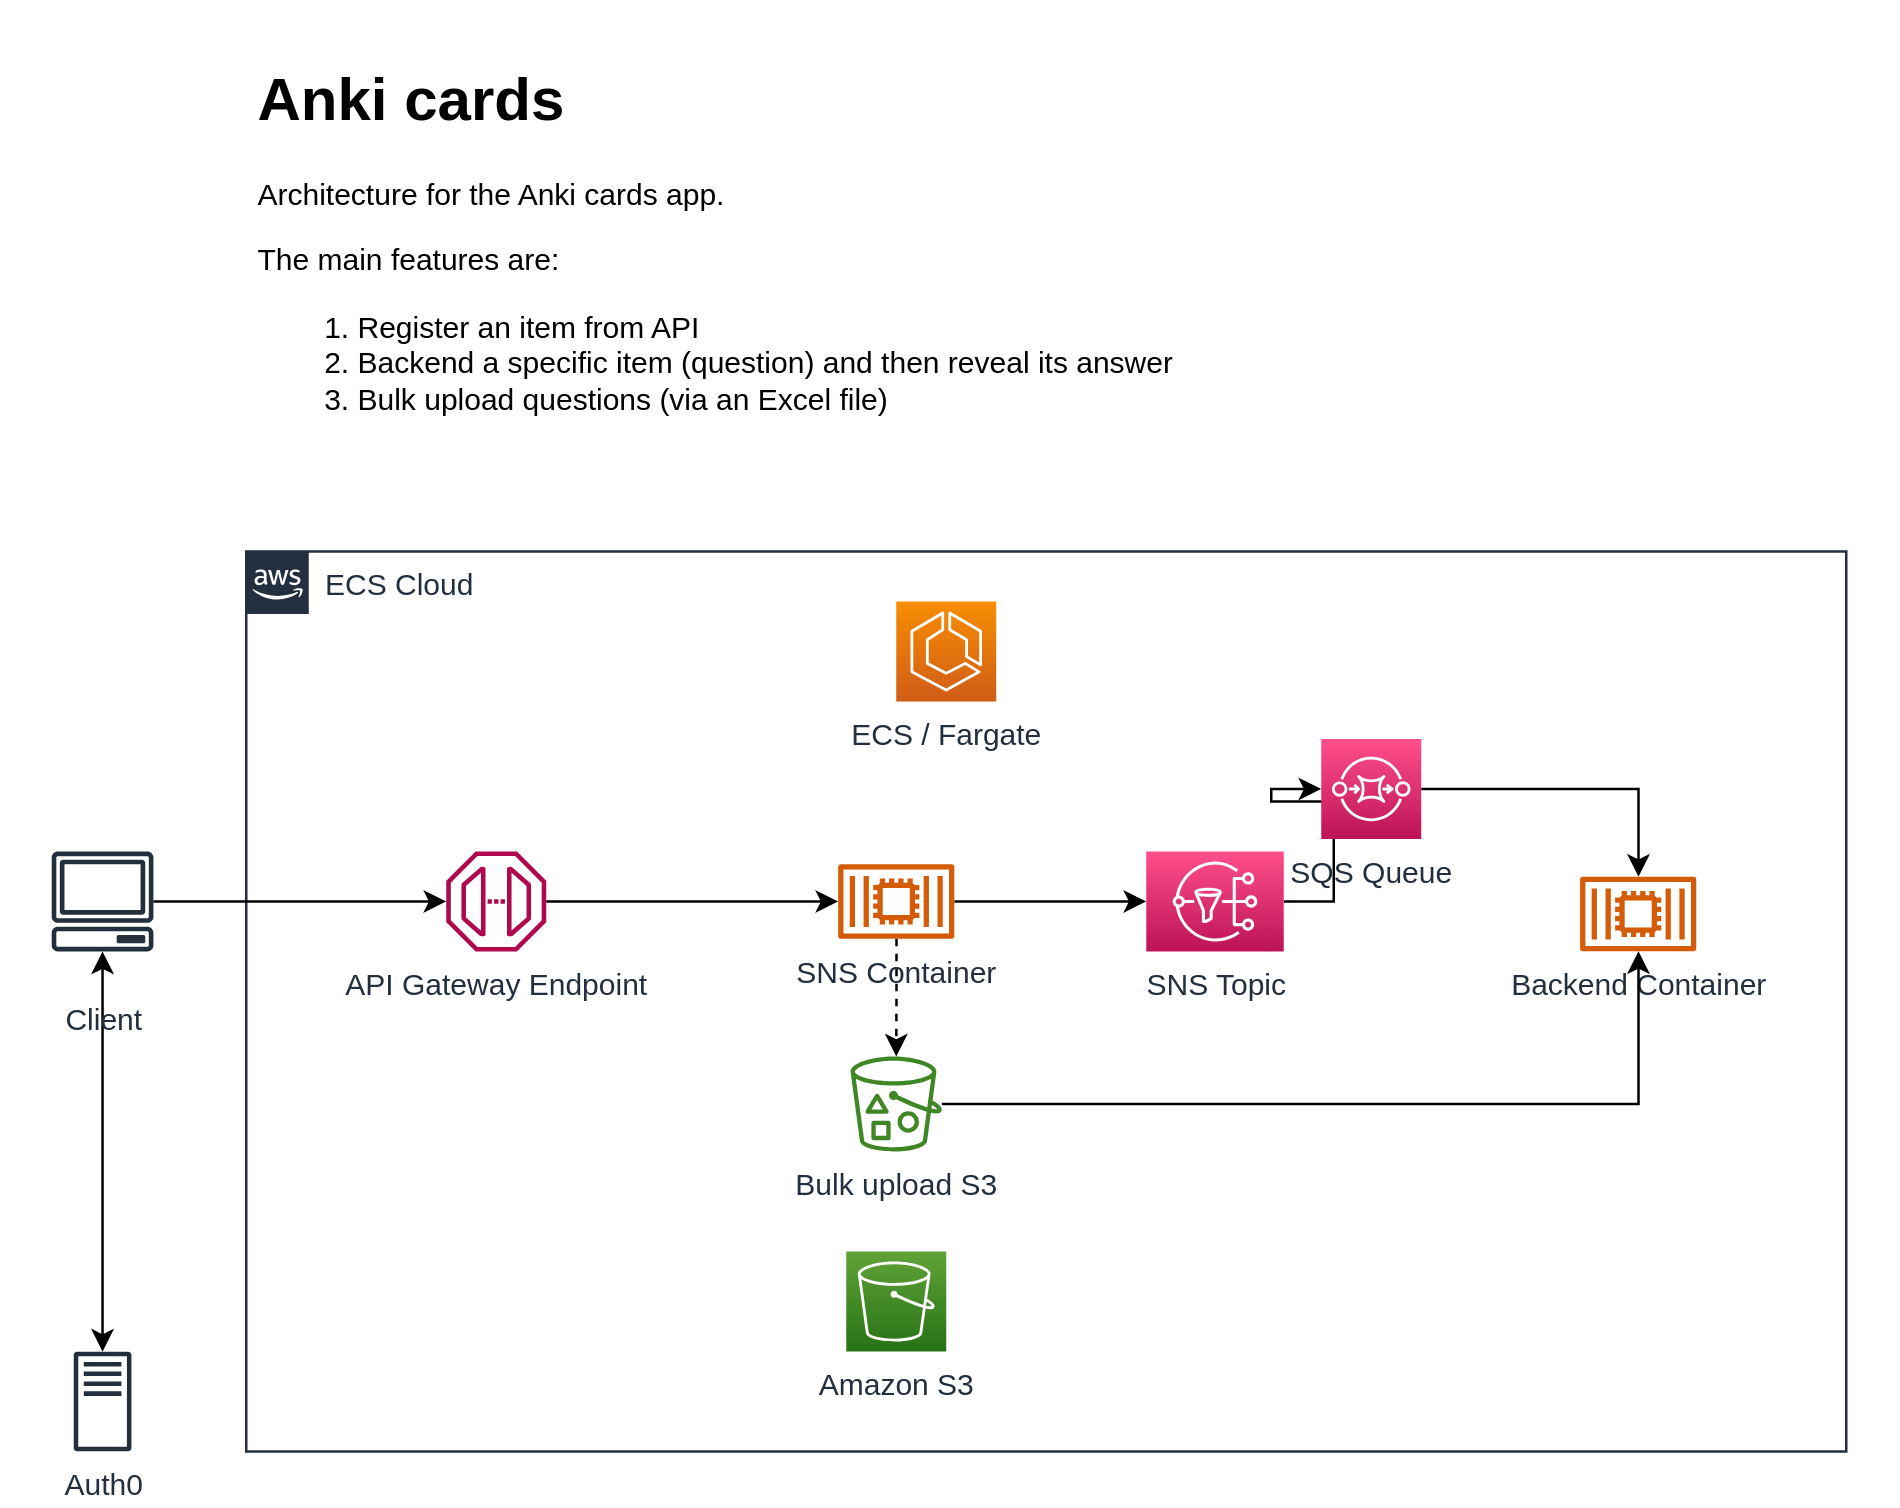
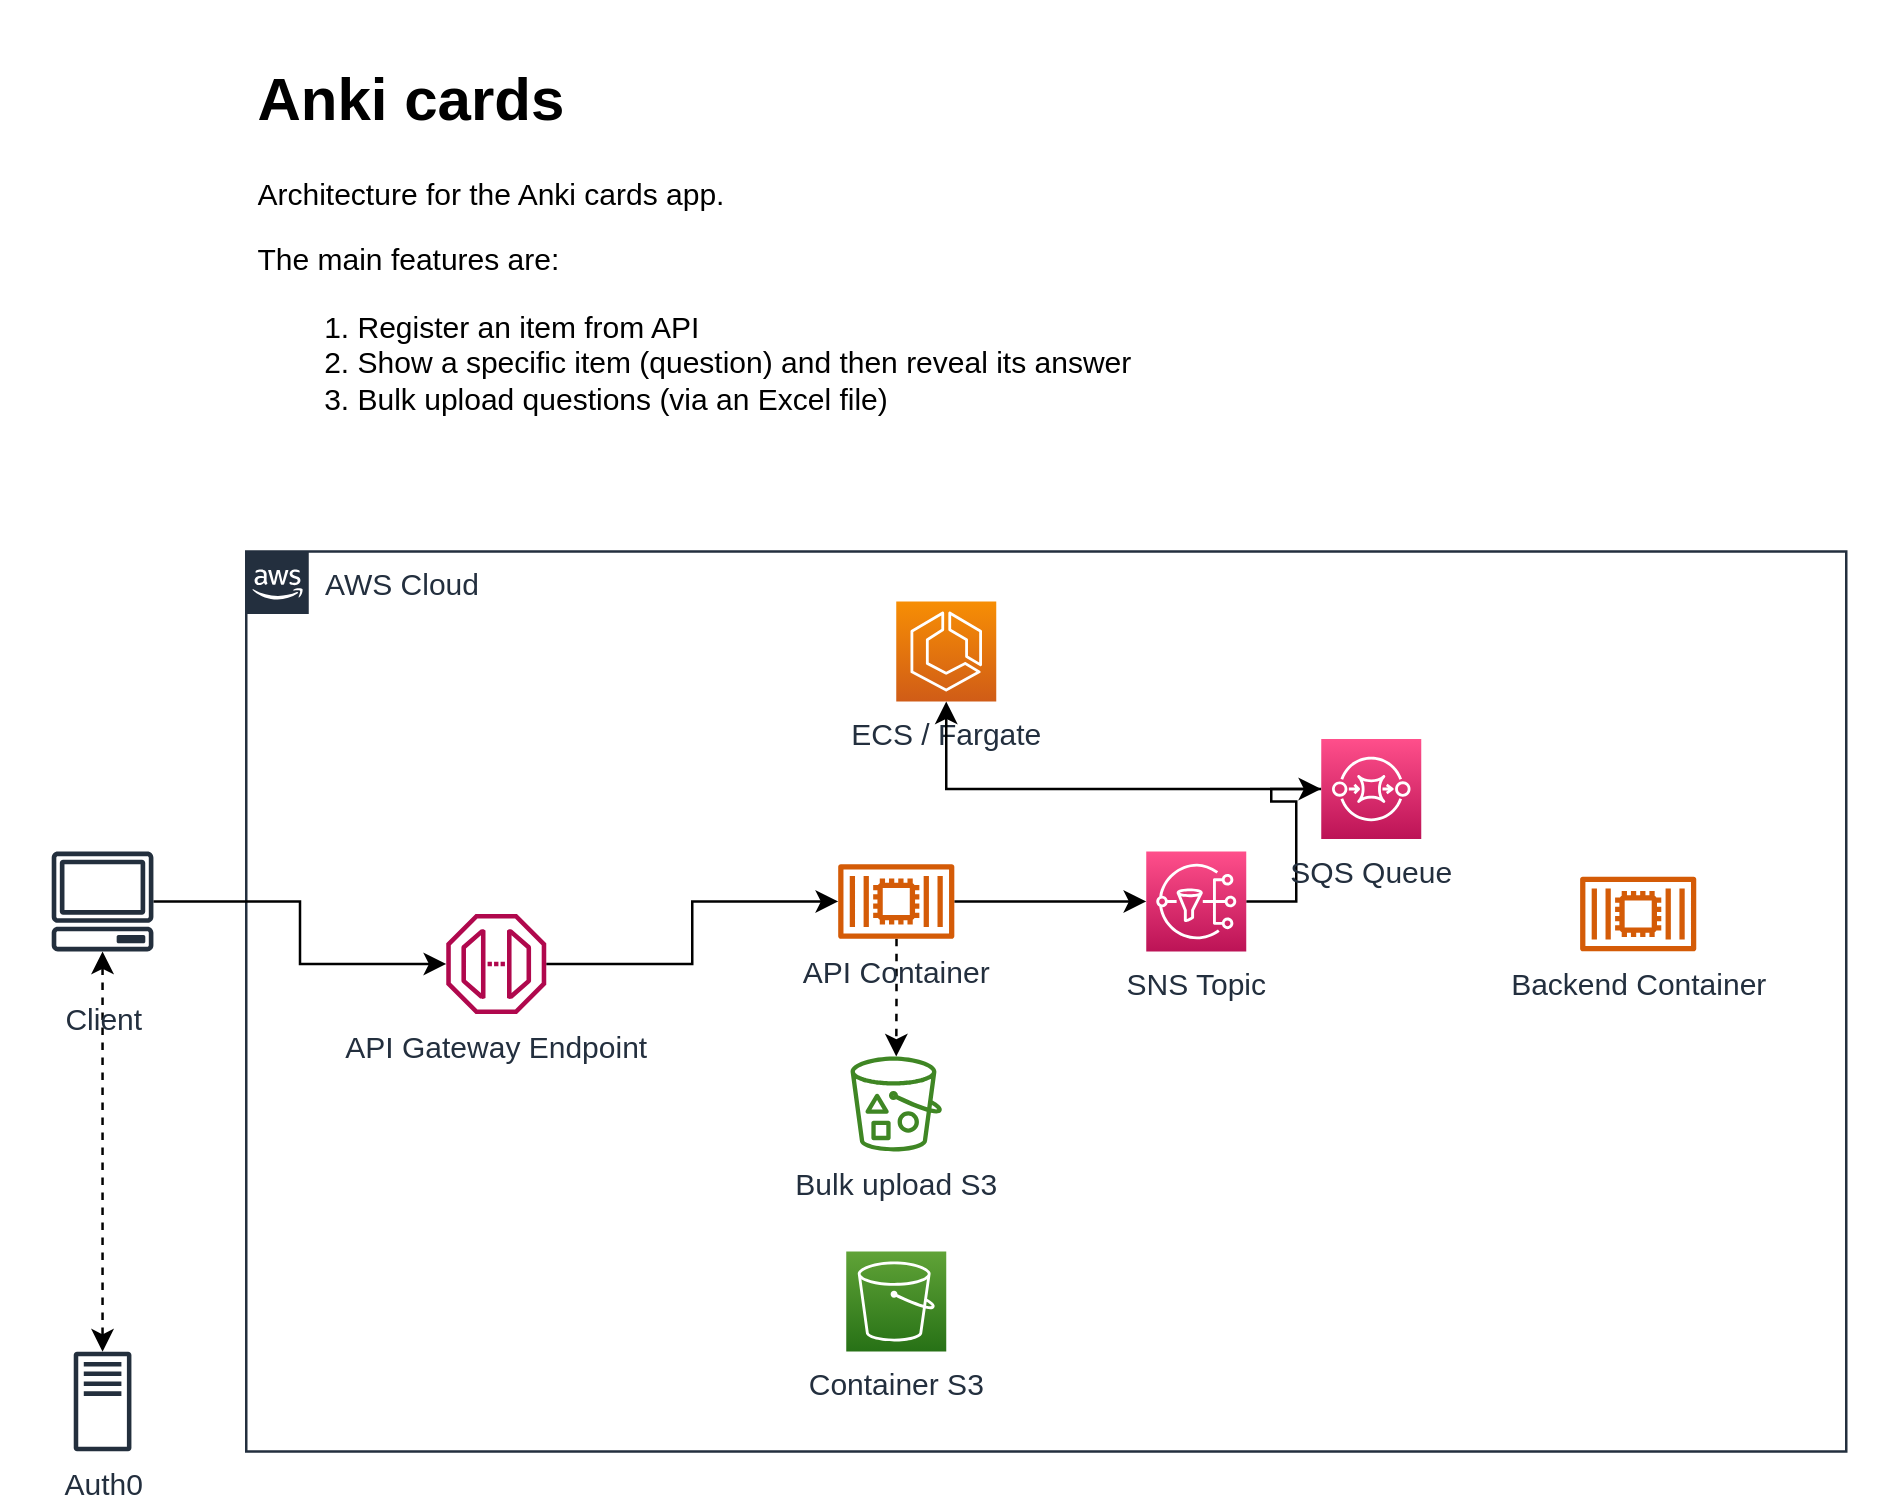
(713, 134) -> (687, 134)
(394, 587) -> (394, 587)
(1565, 789) -> (1071, 789)
(496, 901) -> (496, 964)
(1215, 901) -> (1196, 901)
(898, 974) -> (898, 974)
(1358, 1104) -> none
(103, 1148) -> (103, 1148)
(898, 1387) -> (898, 1387)
